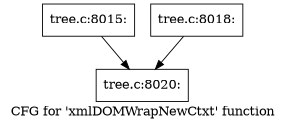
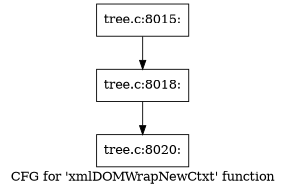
(113, 49) -> (143, 48)
